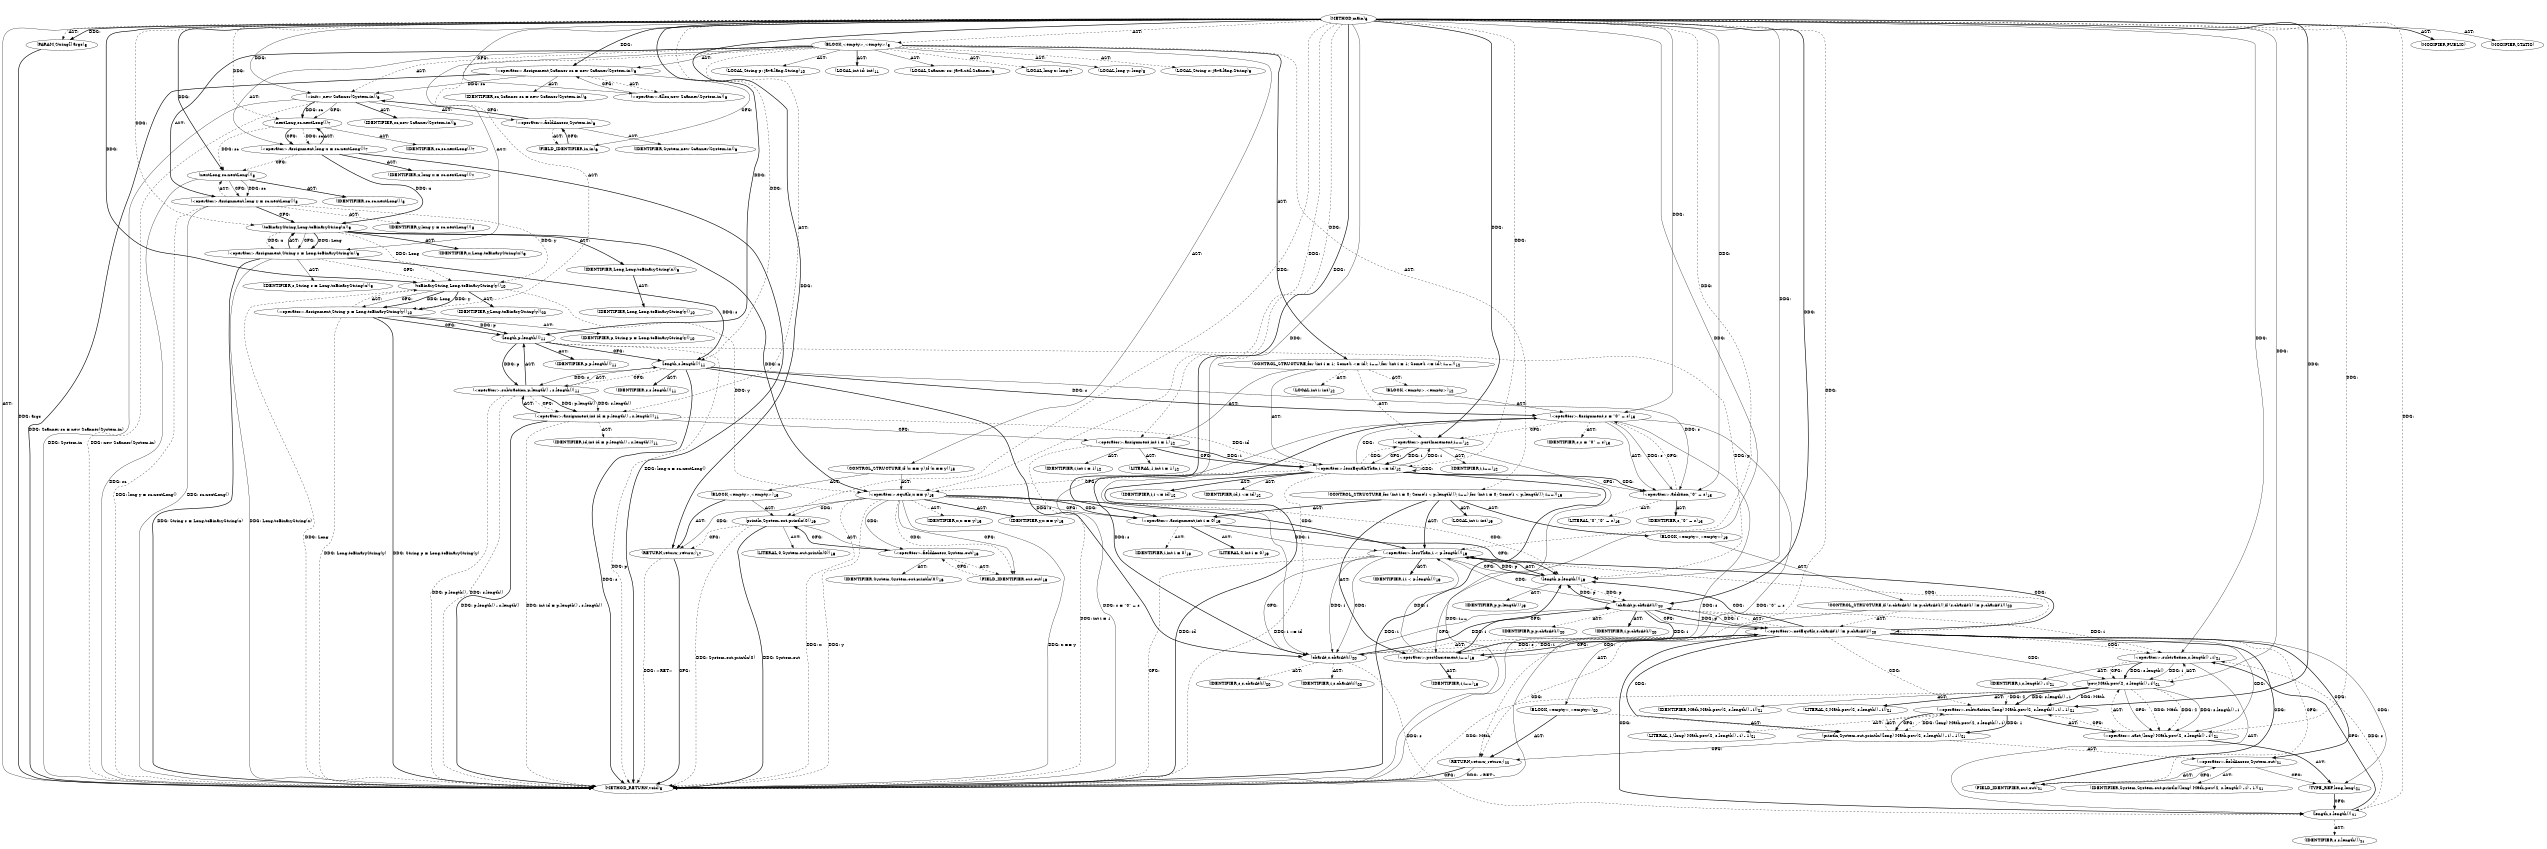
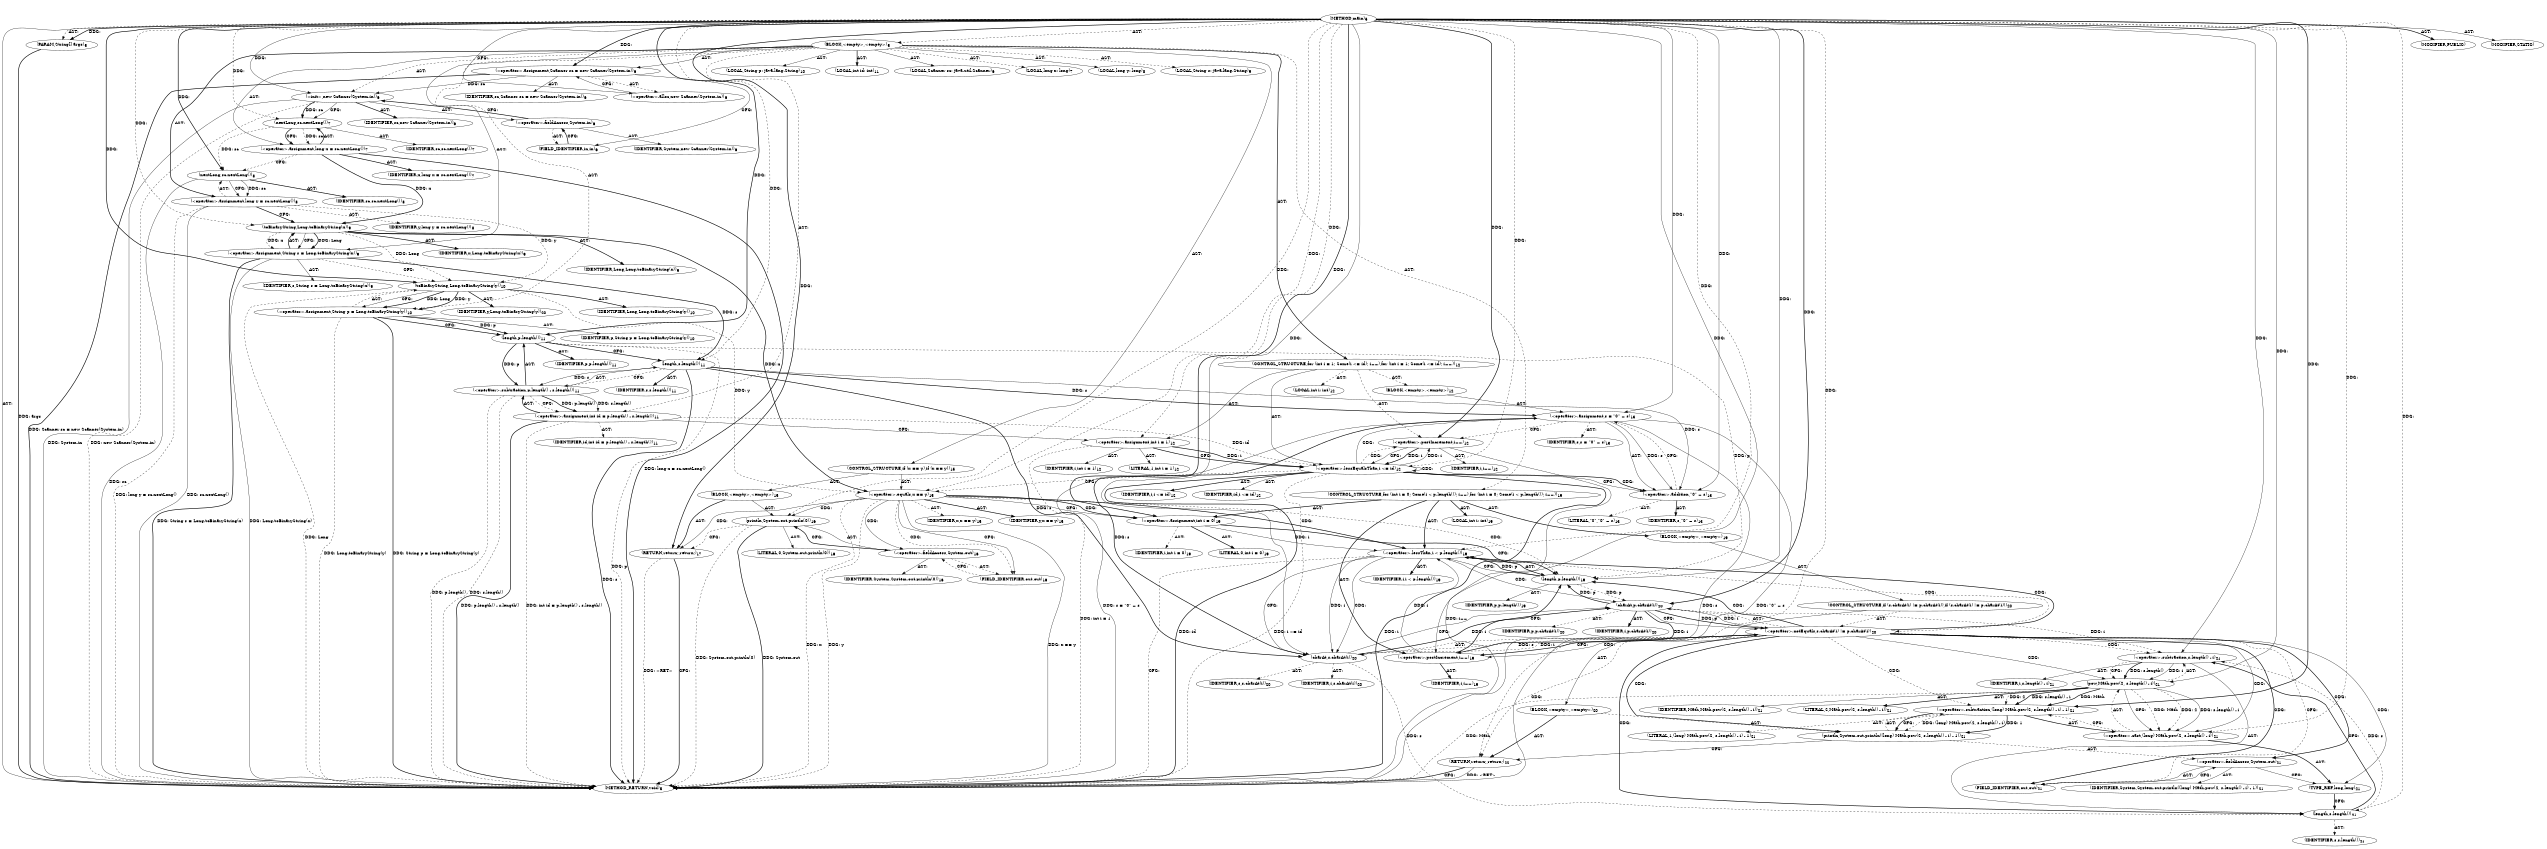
(638, 290) -> (566, 296)
